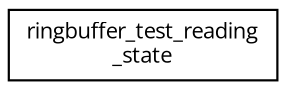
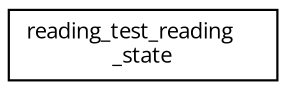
(143, 45) -> (143, 45)
